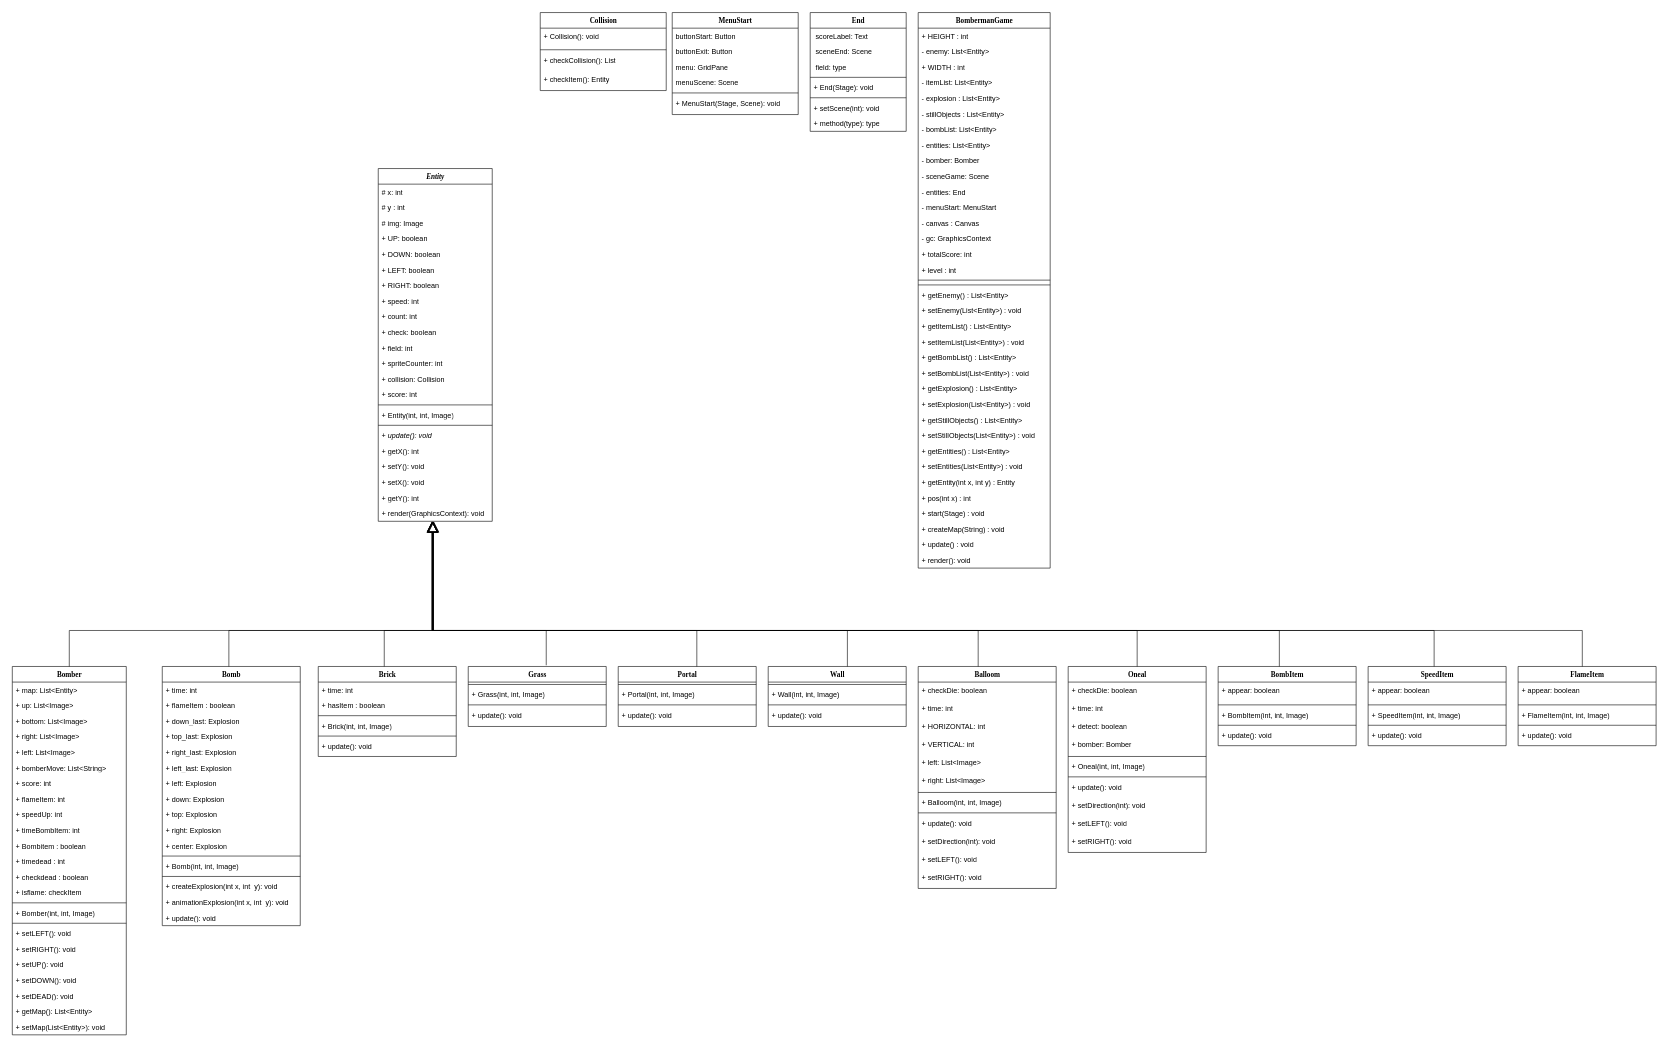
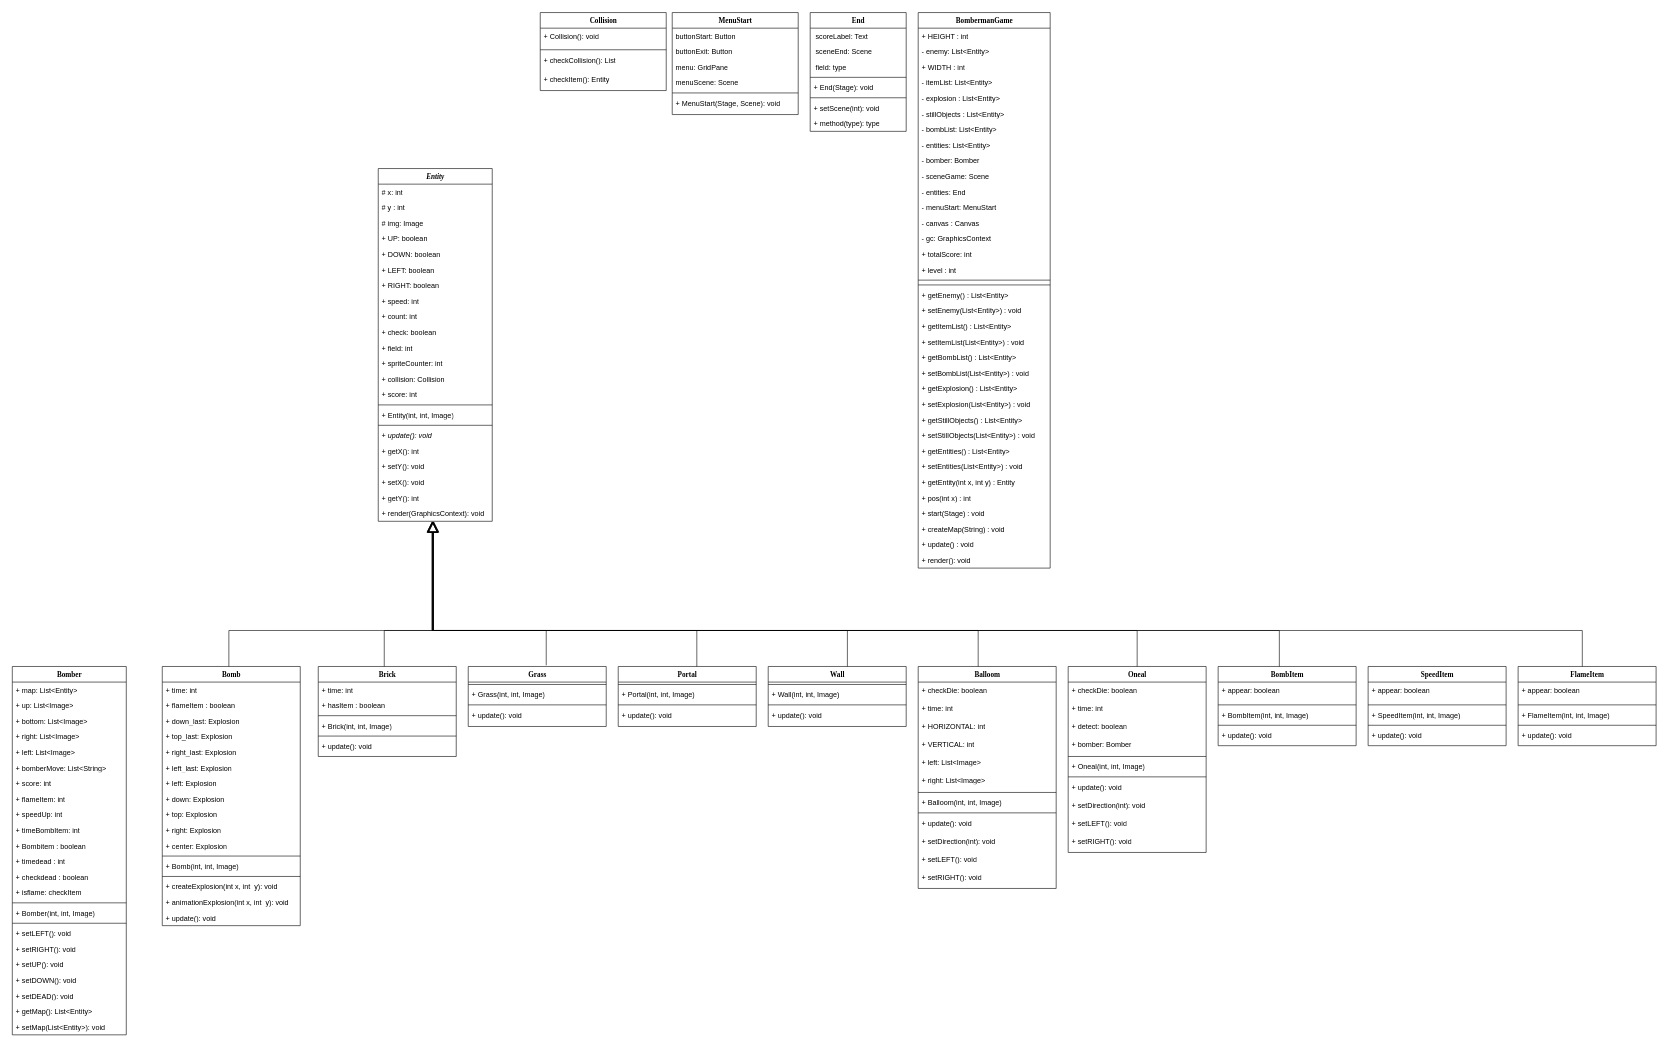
(130, 630) -> none
(1434, 648) -> none
